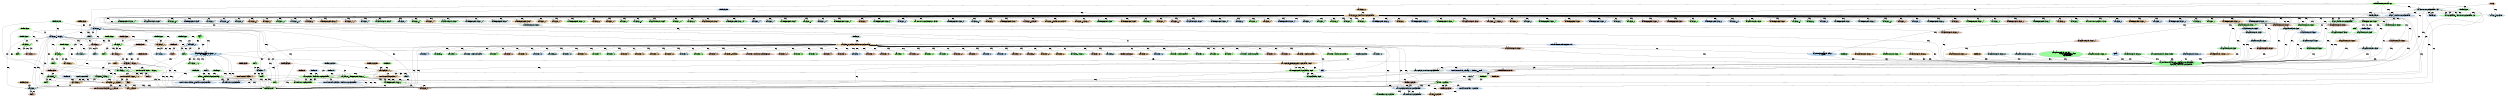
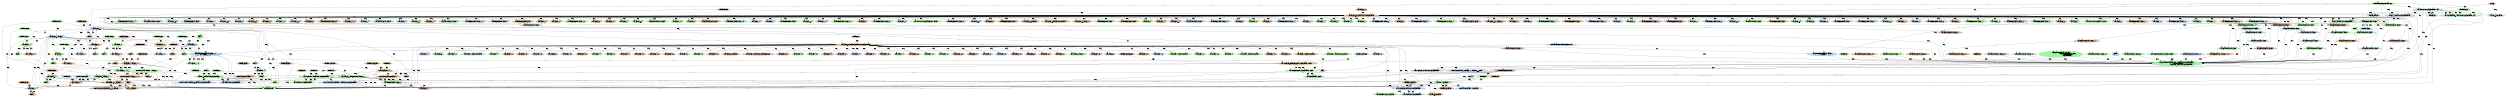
(1452, 91) -> (1450, 74)
